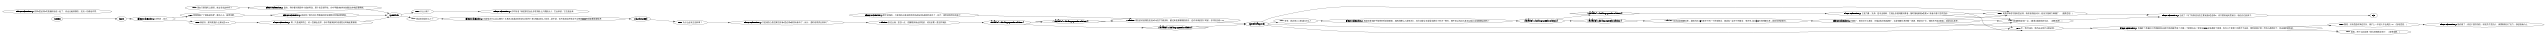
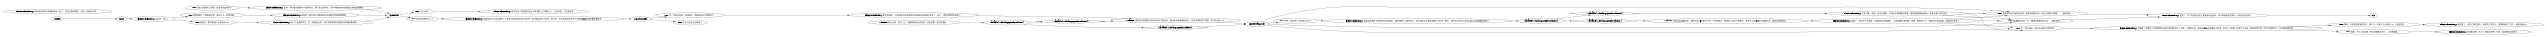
none -> (690, 15)
(787, 23) -> none
none -> (2484, 32)
